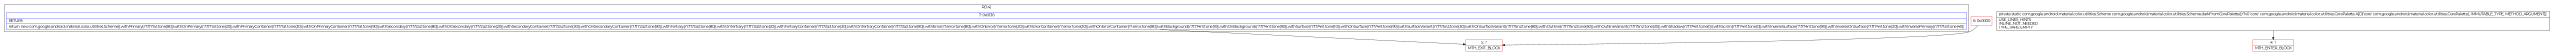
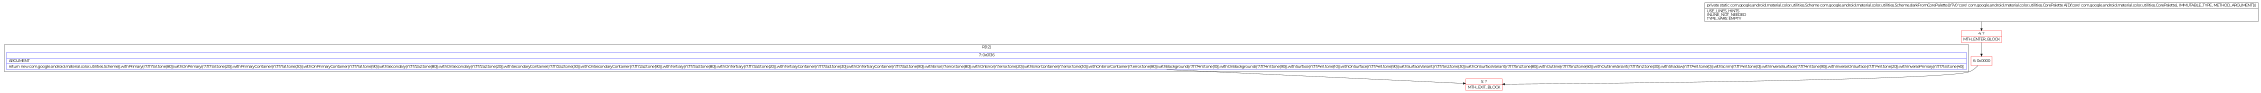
(986, 7) -> (986, 47)
(16, 21) -> (19, 61)
none -> (1982, 48)
